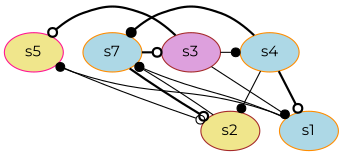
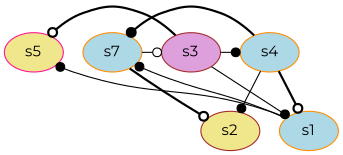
(147, 52) -> (147, 52)
(126, 93) -> none
(193, 101) -> none
